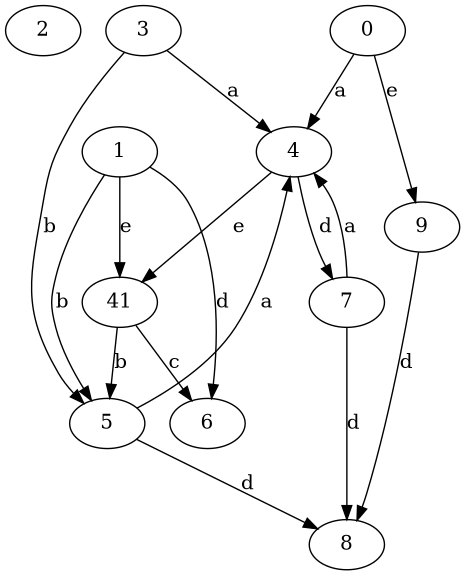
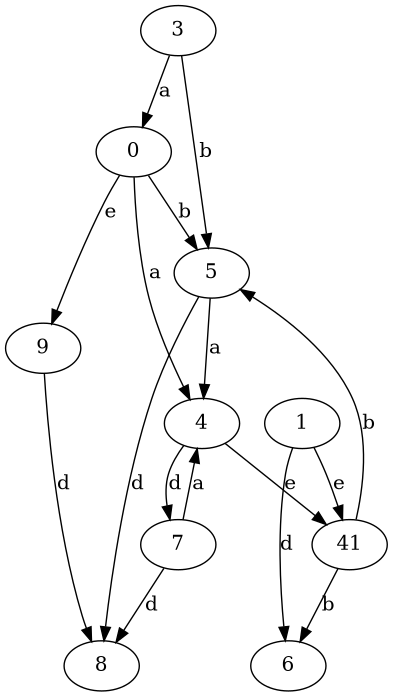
(43, 31) -> none
(213, 87) -> (158, 85)
(55, 279) -> (169, 207)
(174, 363) -> (329, 605)
